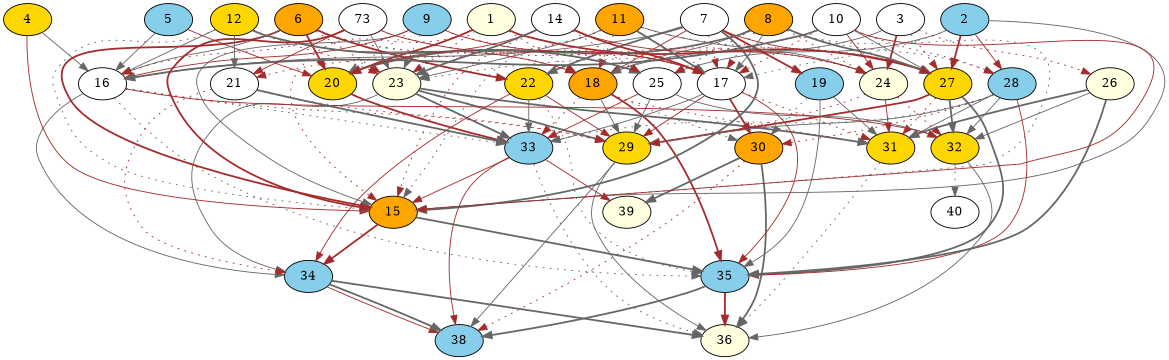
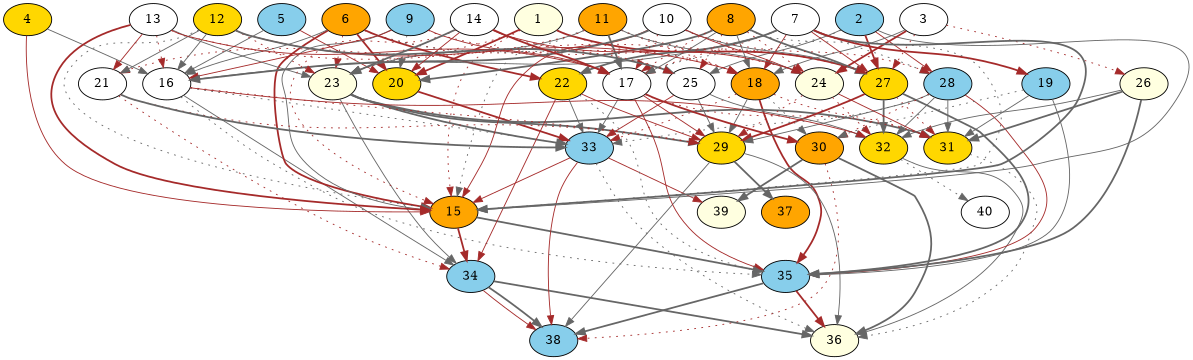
(363, 20) -> (153, 20)
(414, 47) -> none
(886, 51) -> (867, 50)
none -> (786, 212)
